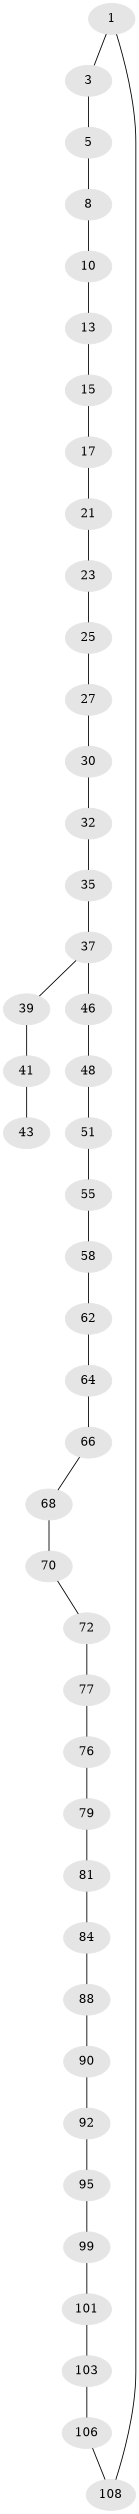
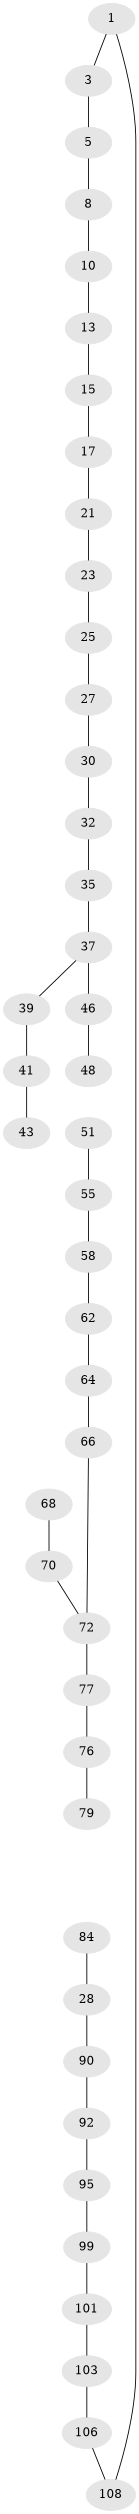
(89, 1102) -> none
(69, 1474) -> (88, 1535)
(87, 1876) -> none
(87, 2000) -> (87, 2000)
